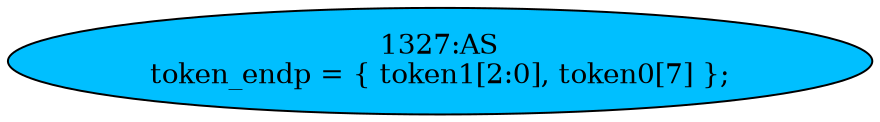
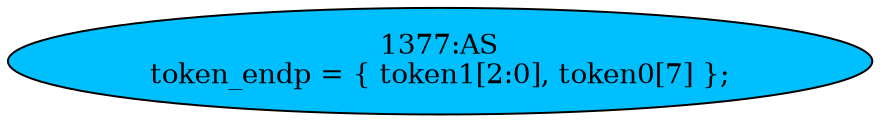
(440, 61) -> (440, 61)
